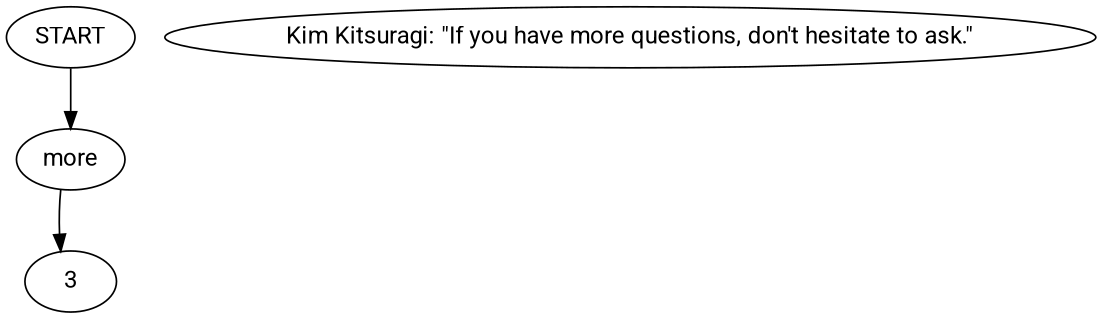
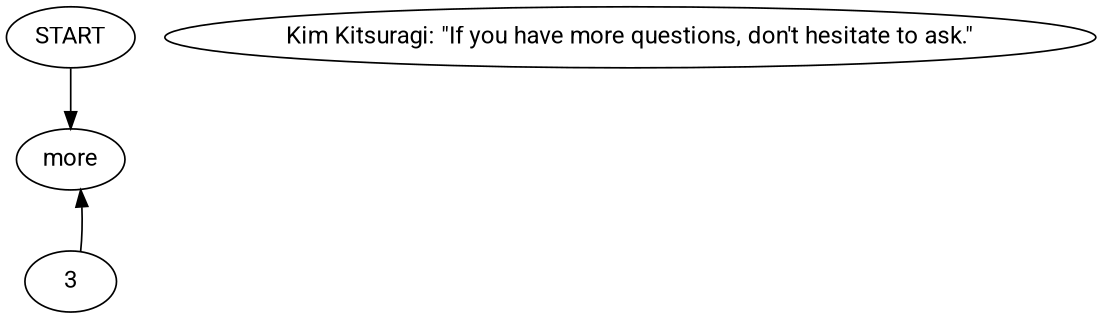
(59, 212) -> (82, 229)
